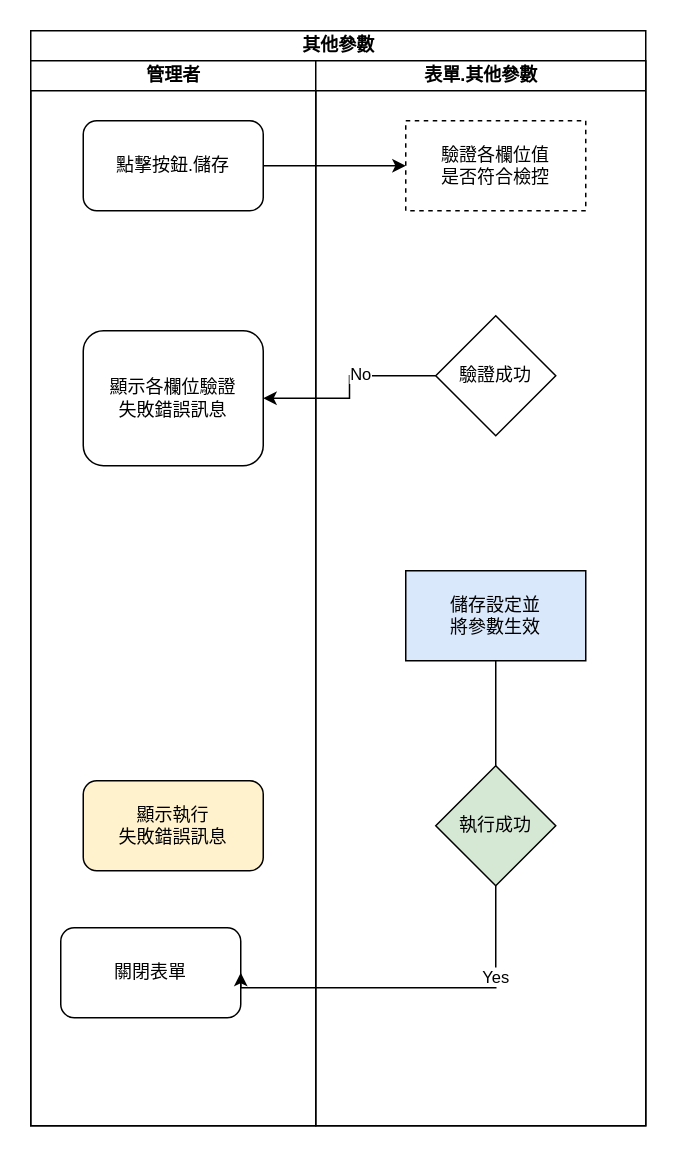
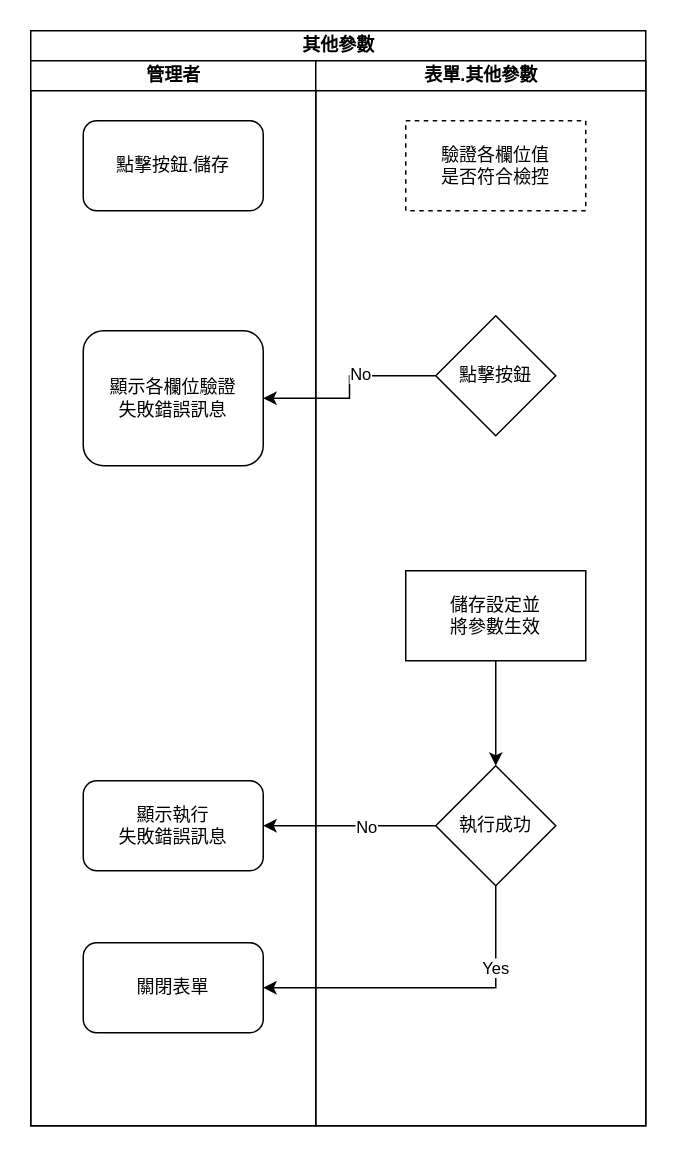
(330, 166) -> none
(496, 376) -> (496, 376)
(496, 616) -> (496, 616)
(496, 758) -> (496, 754)
(173, 826) -> (173, 826)
none -> (354, 826)
(496, 826) -> (496, 826)
(151, 973) -> (173, 988)
